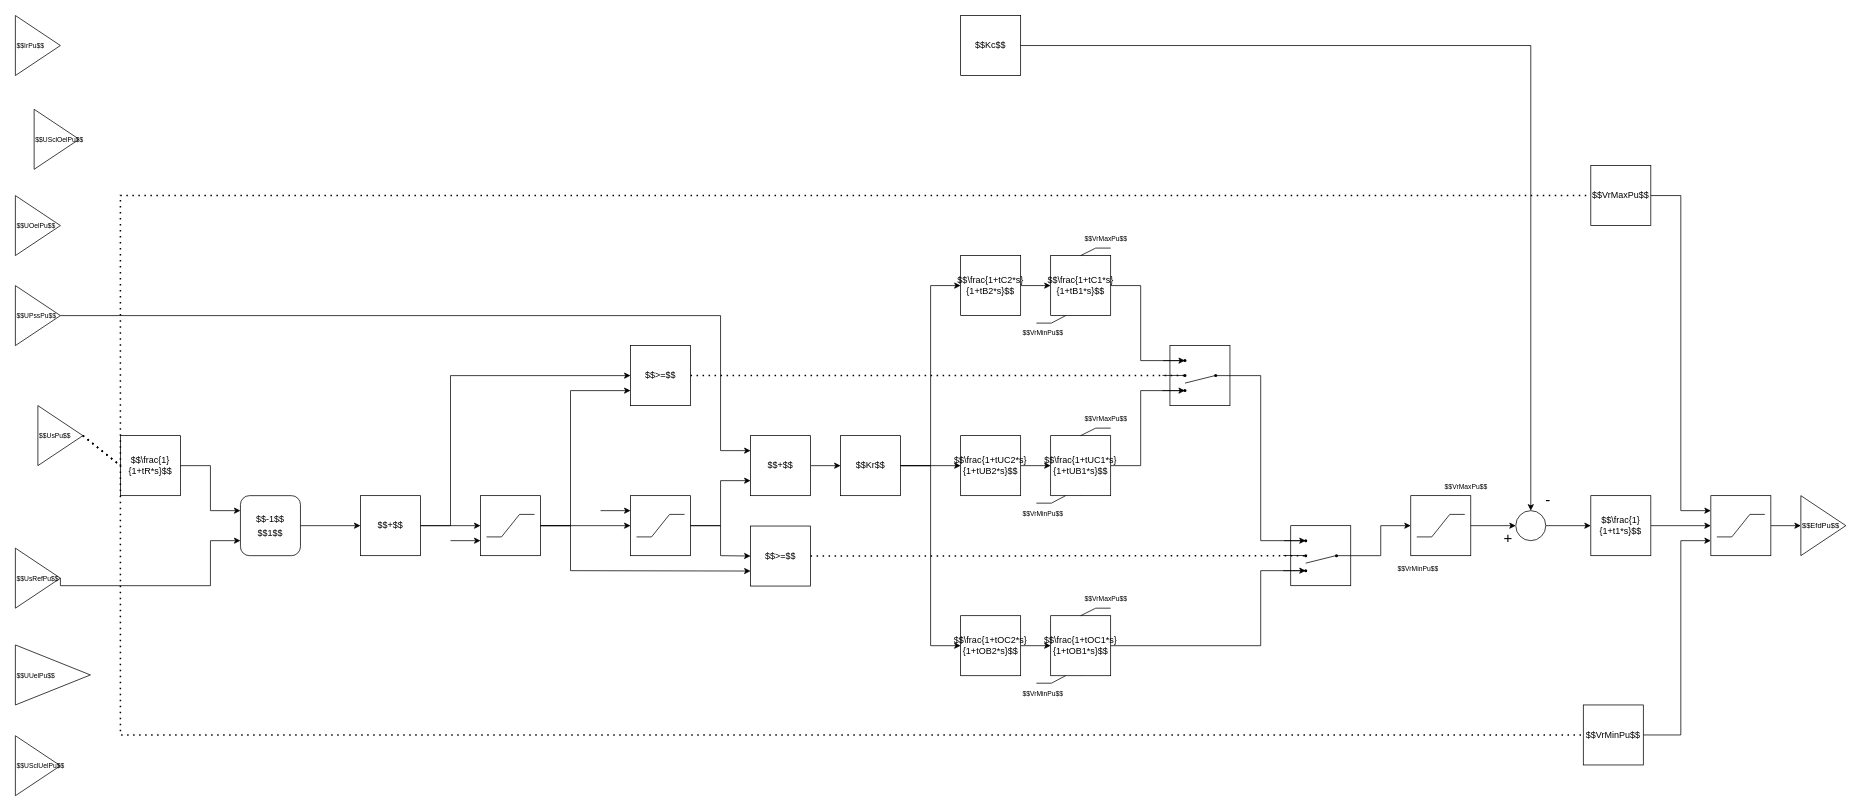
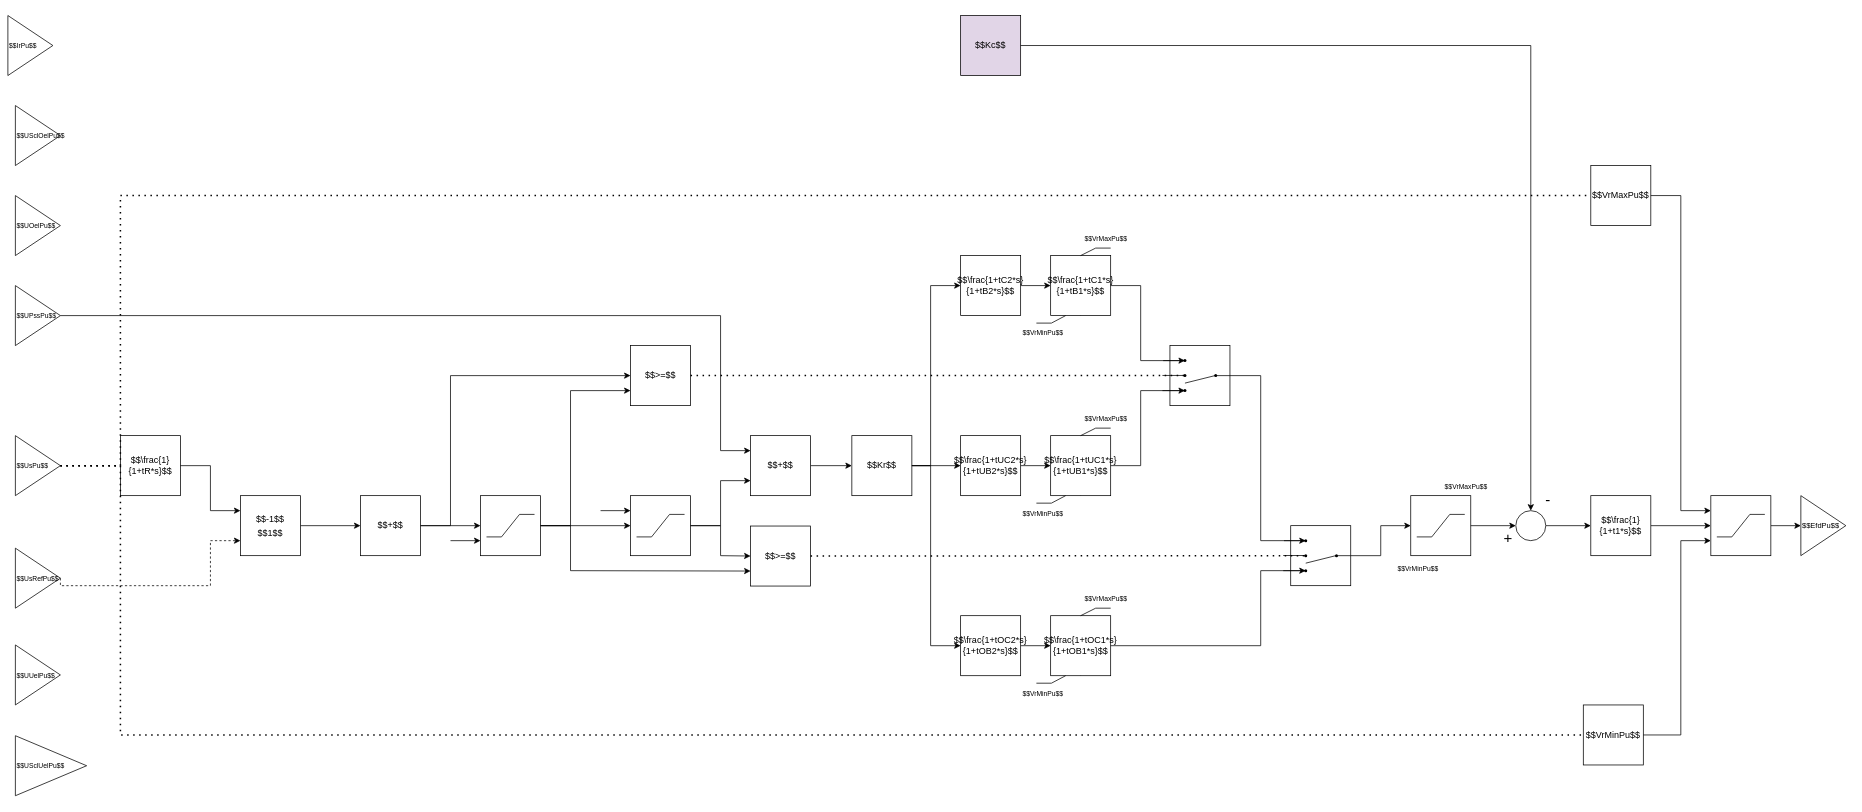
(38, 45) -> (30, 45)
(990, 45) -> (990, 45)
(57, 139) -> (38, 135)
(60, 435) -> (38, 465)
(870, 465) -> (882, 465)
(270, 525) -> (270, 525)
(165, 585) -> (165, 585)
(53, 675) -> (38, 675)
(38, 765) -> (51, 765)
